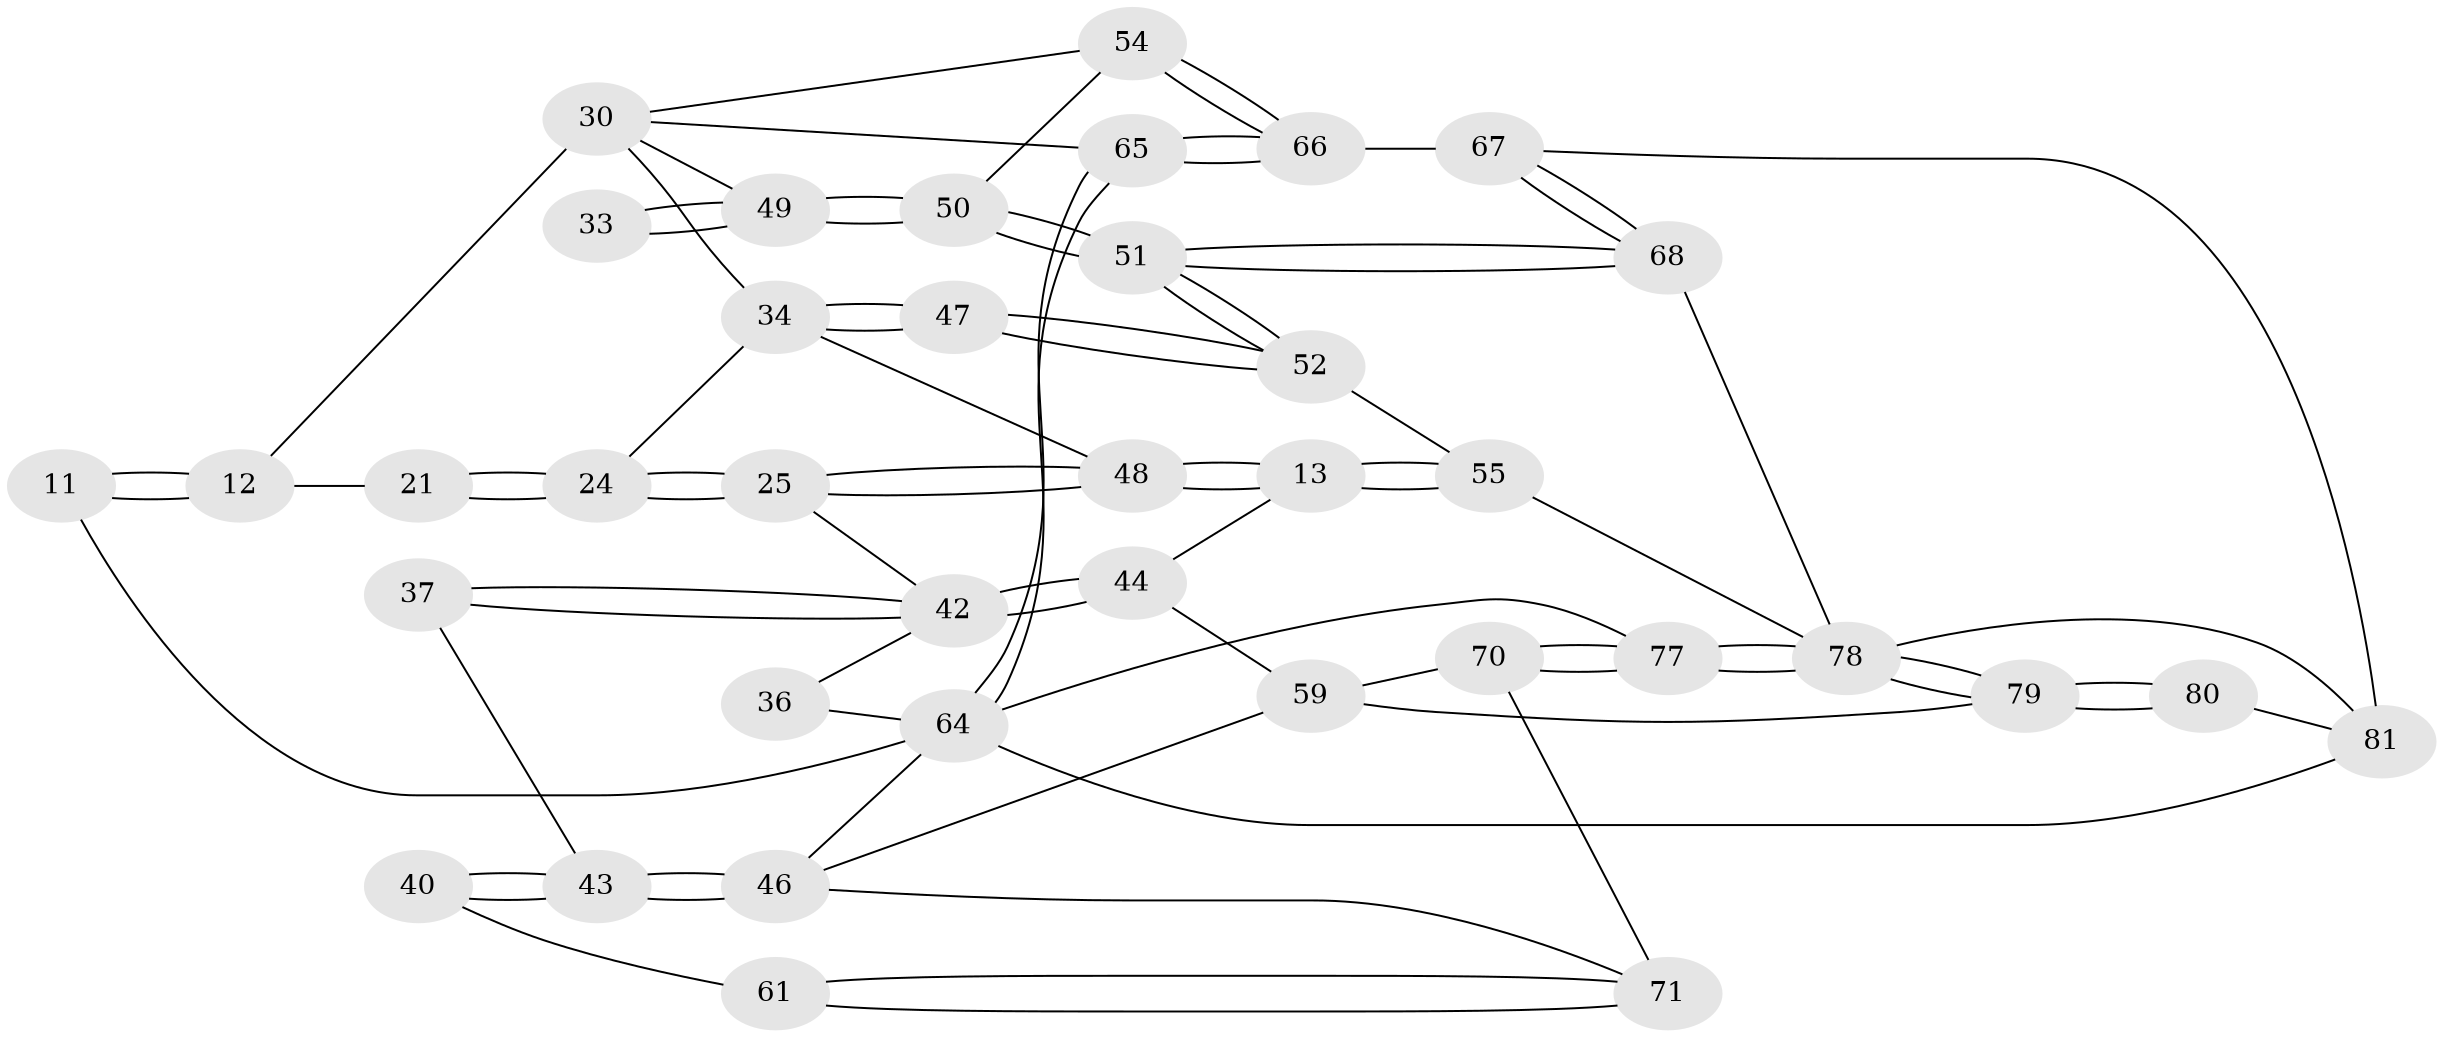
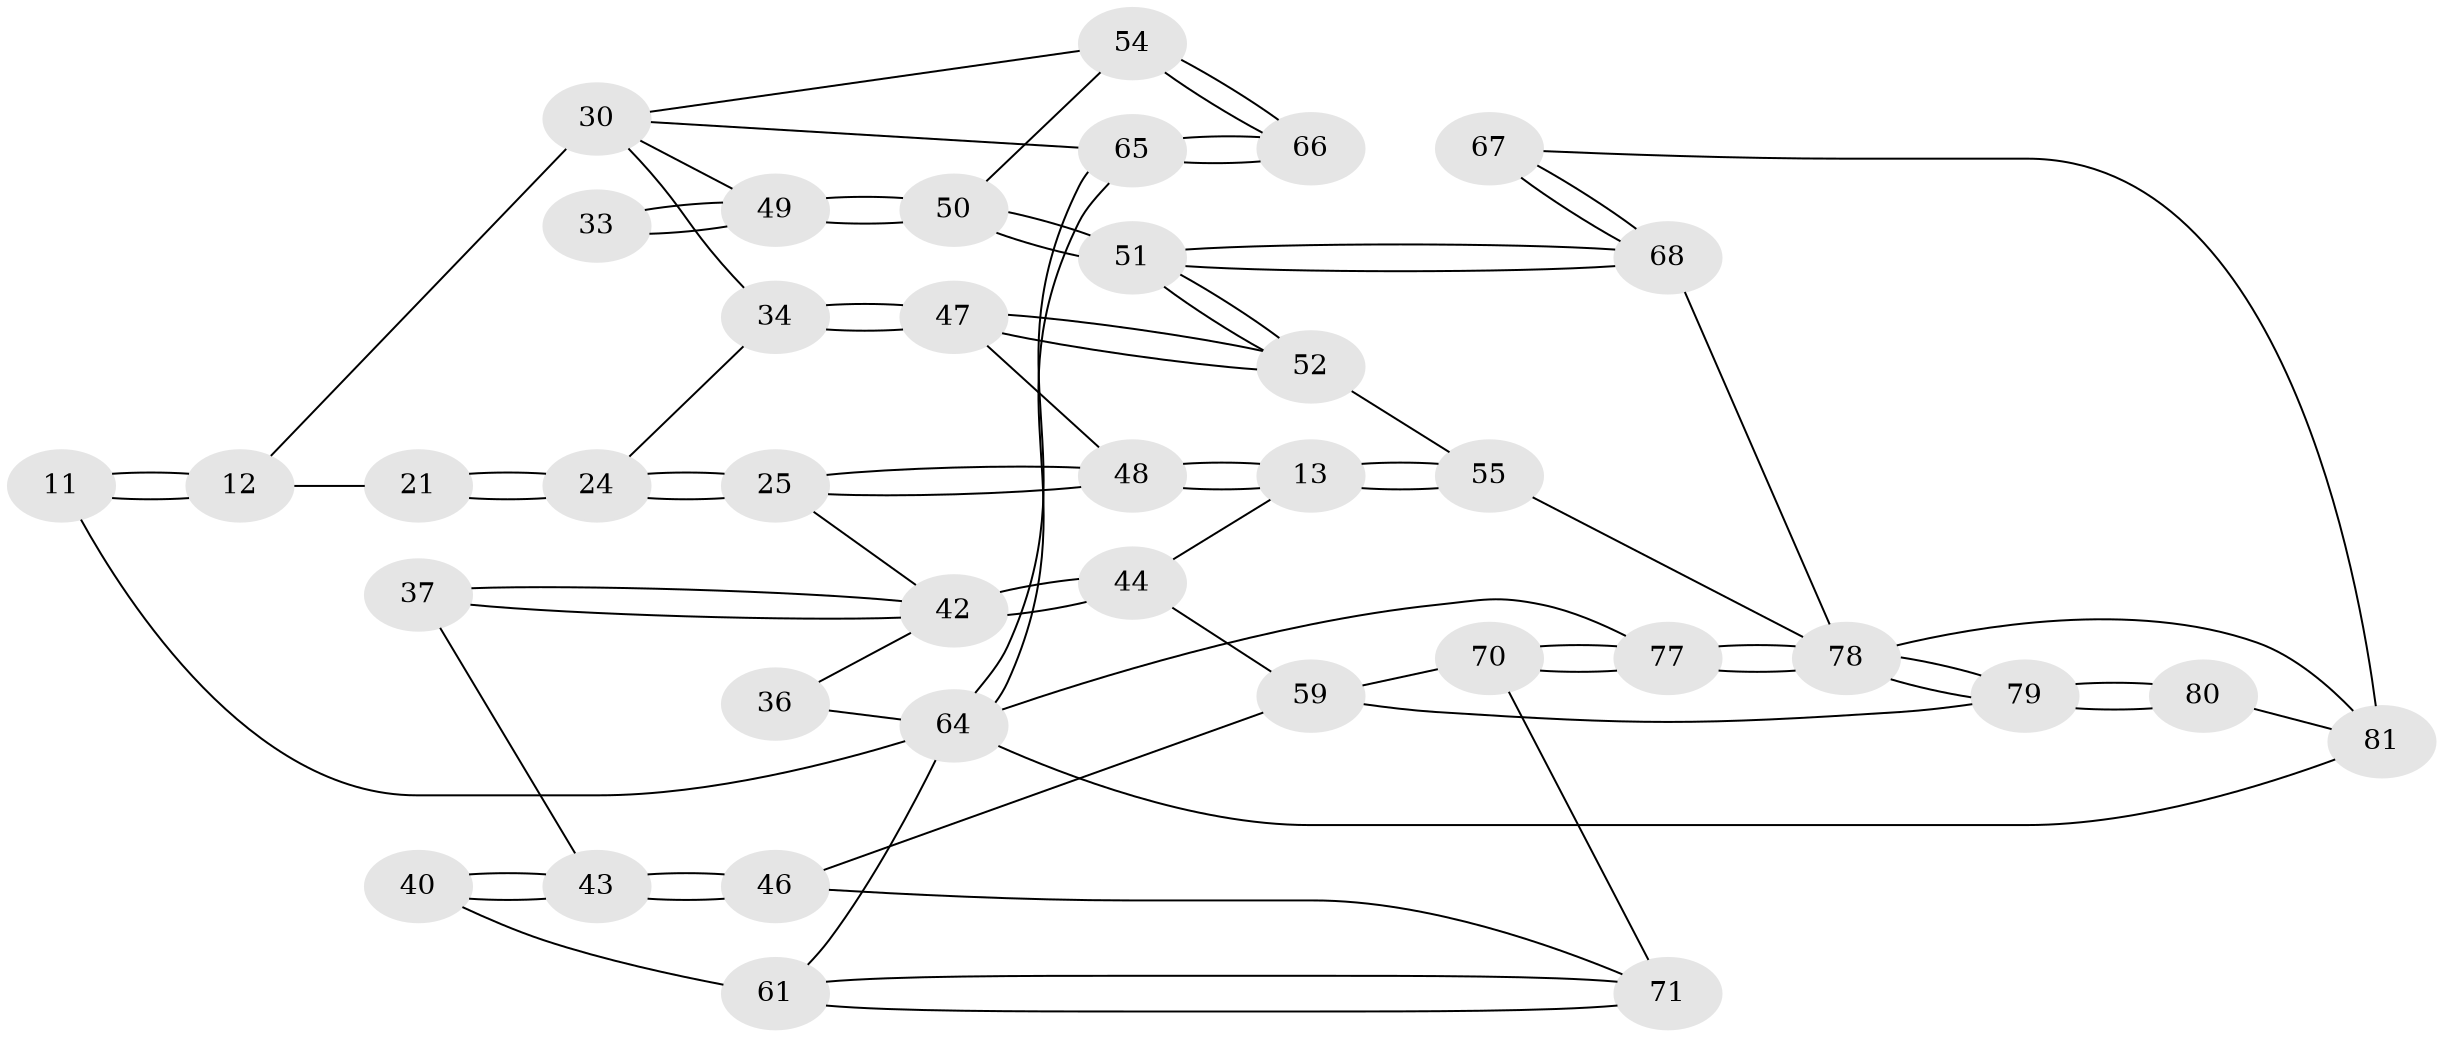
(1401, 149) -> none
(954, 397) -> (1054, 407)
(865, 806) -> (878, 866)
